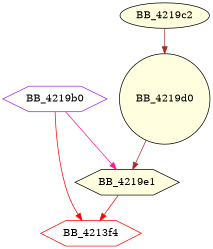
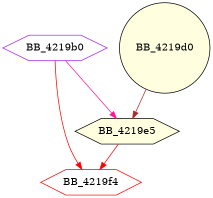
(165, 16) -> none
(127, 182) -> (127, 131)
(91, 233) -> (91, 182)
